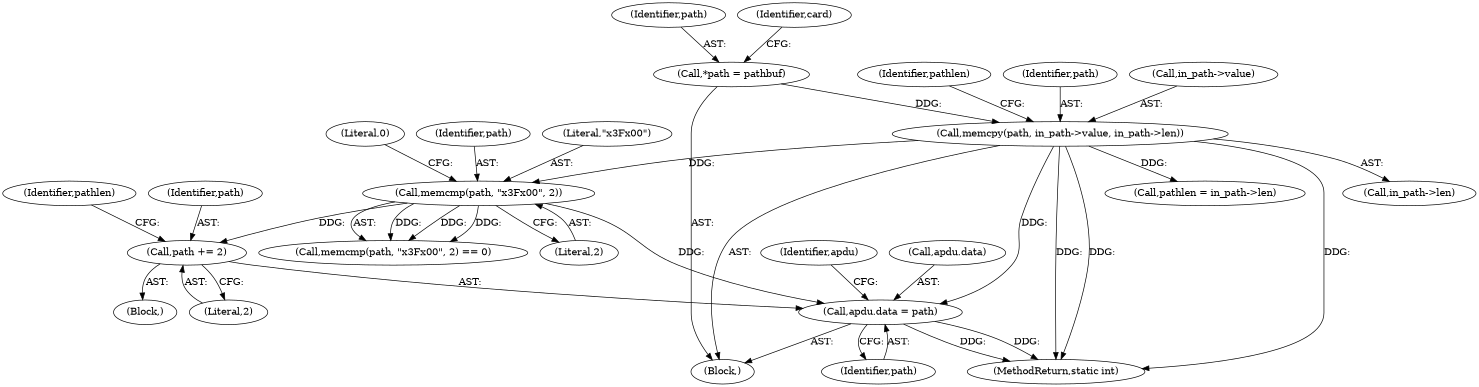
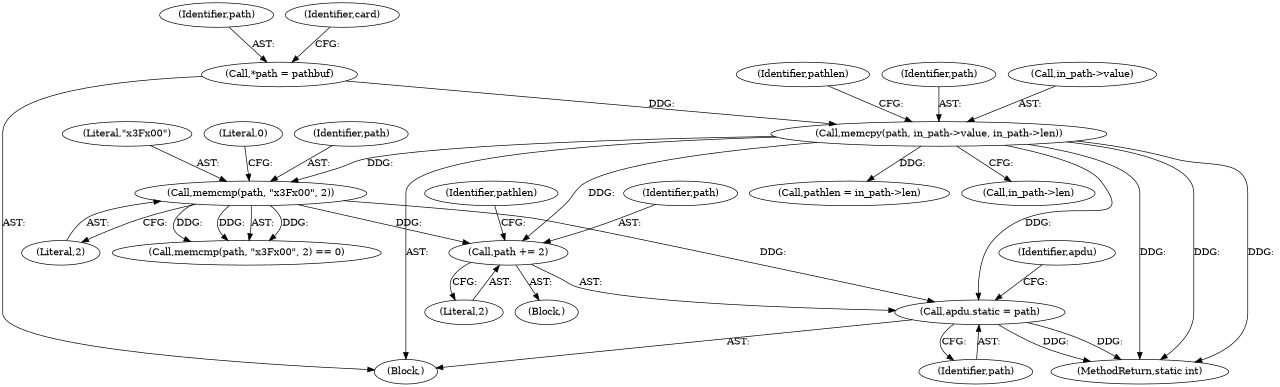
none -> (661, 161)
(1374, 164) -> (1003, 164)
(947, 253) -> none
(880, 312) -> (980, 312)
